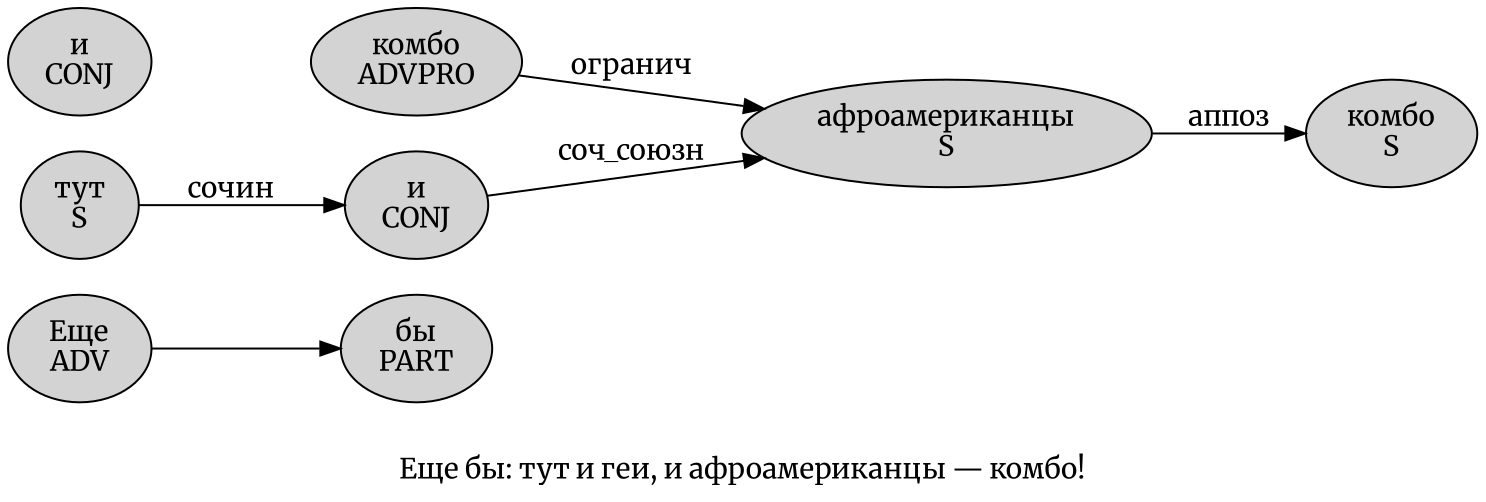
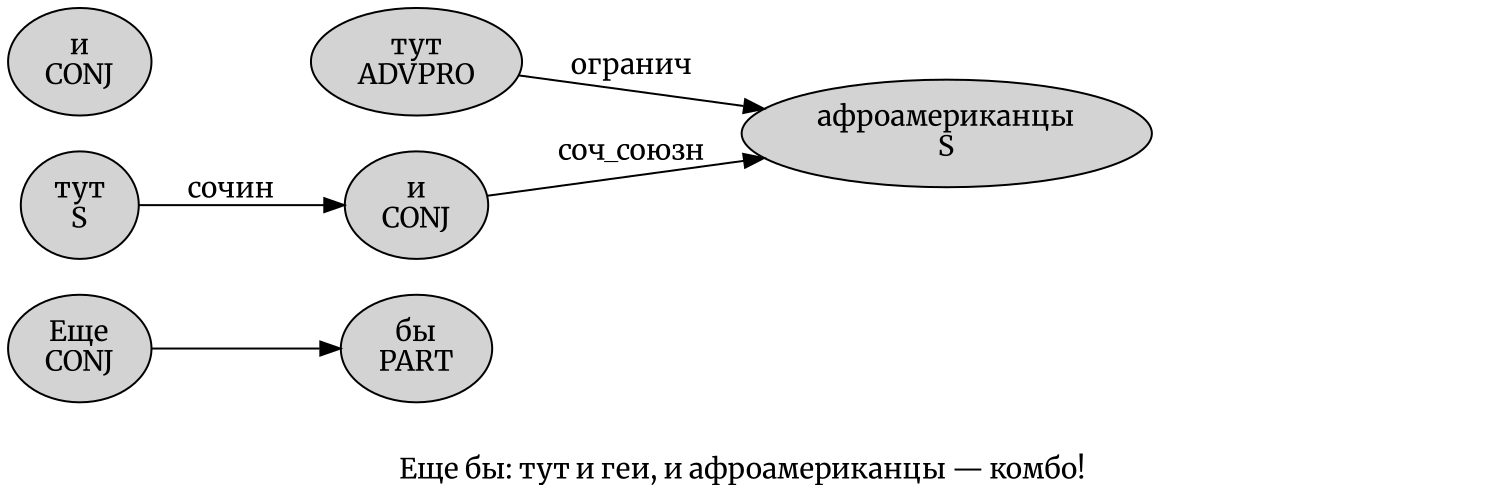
(416, 62) -> (416, 62)
(1392, 133) -> none
(80, 349) -> (80, 349)
